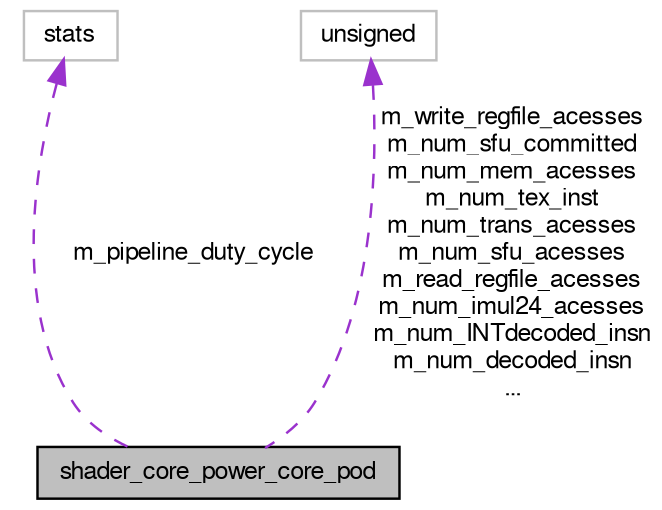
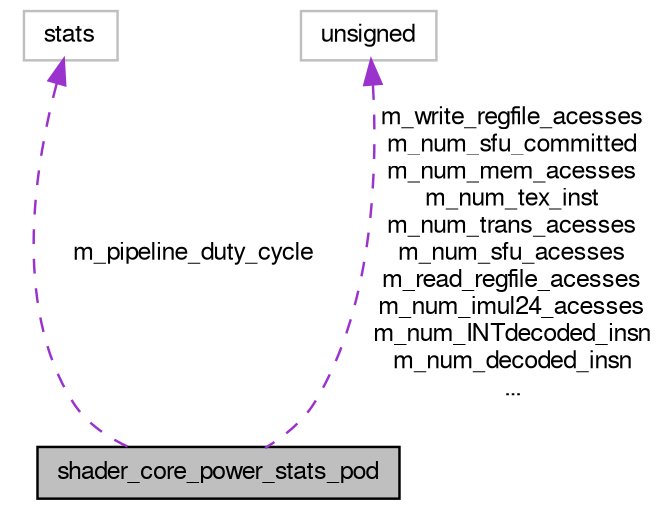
(218, 473) -> (218, 473)
